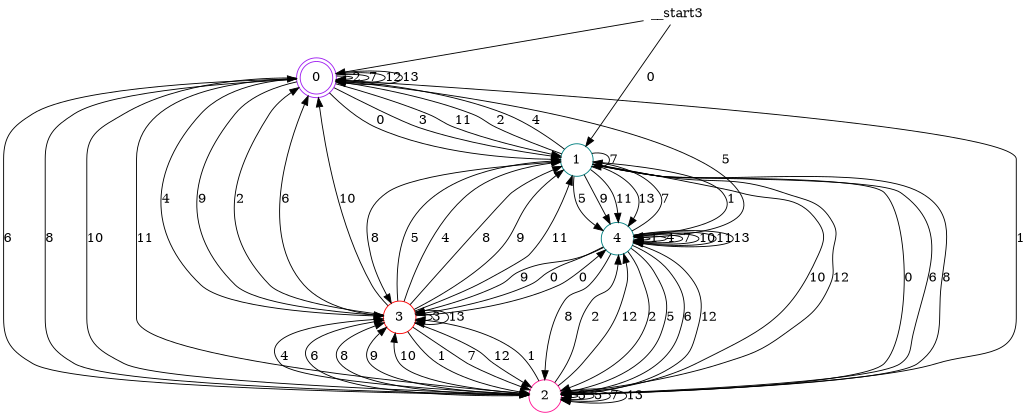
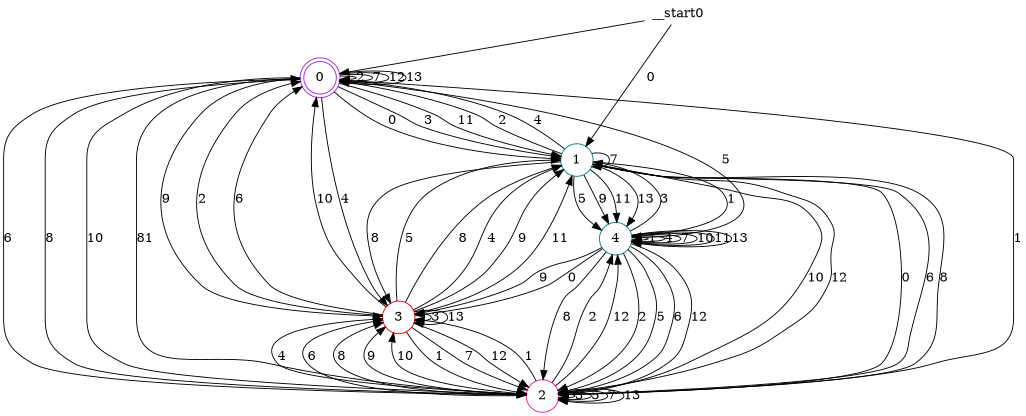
(677, 14) -> (678, 14)
(665, 199) -> (665, 199)
(145, 239) -> (145, 239)
(513, 301) -> none
